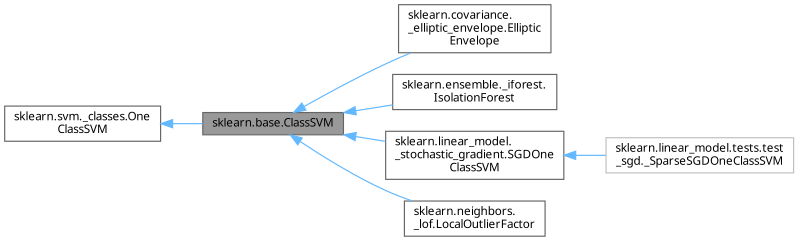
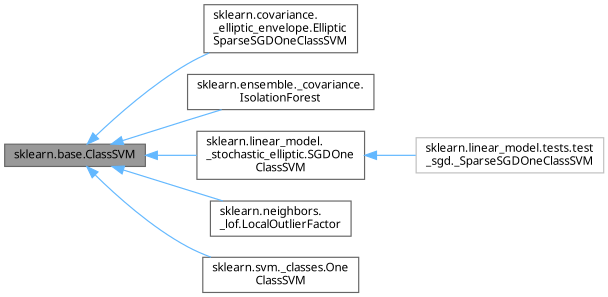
(475, 29) -> (281, 29)
(475, 92) -> (281, 92)
(188, 124) -> (149, 222)
(475, 155) -> (281, 155)
